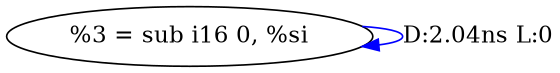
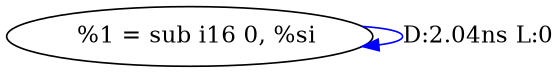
(190, 36) -> (190, 36)
